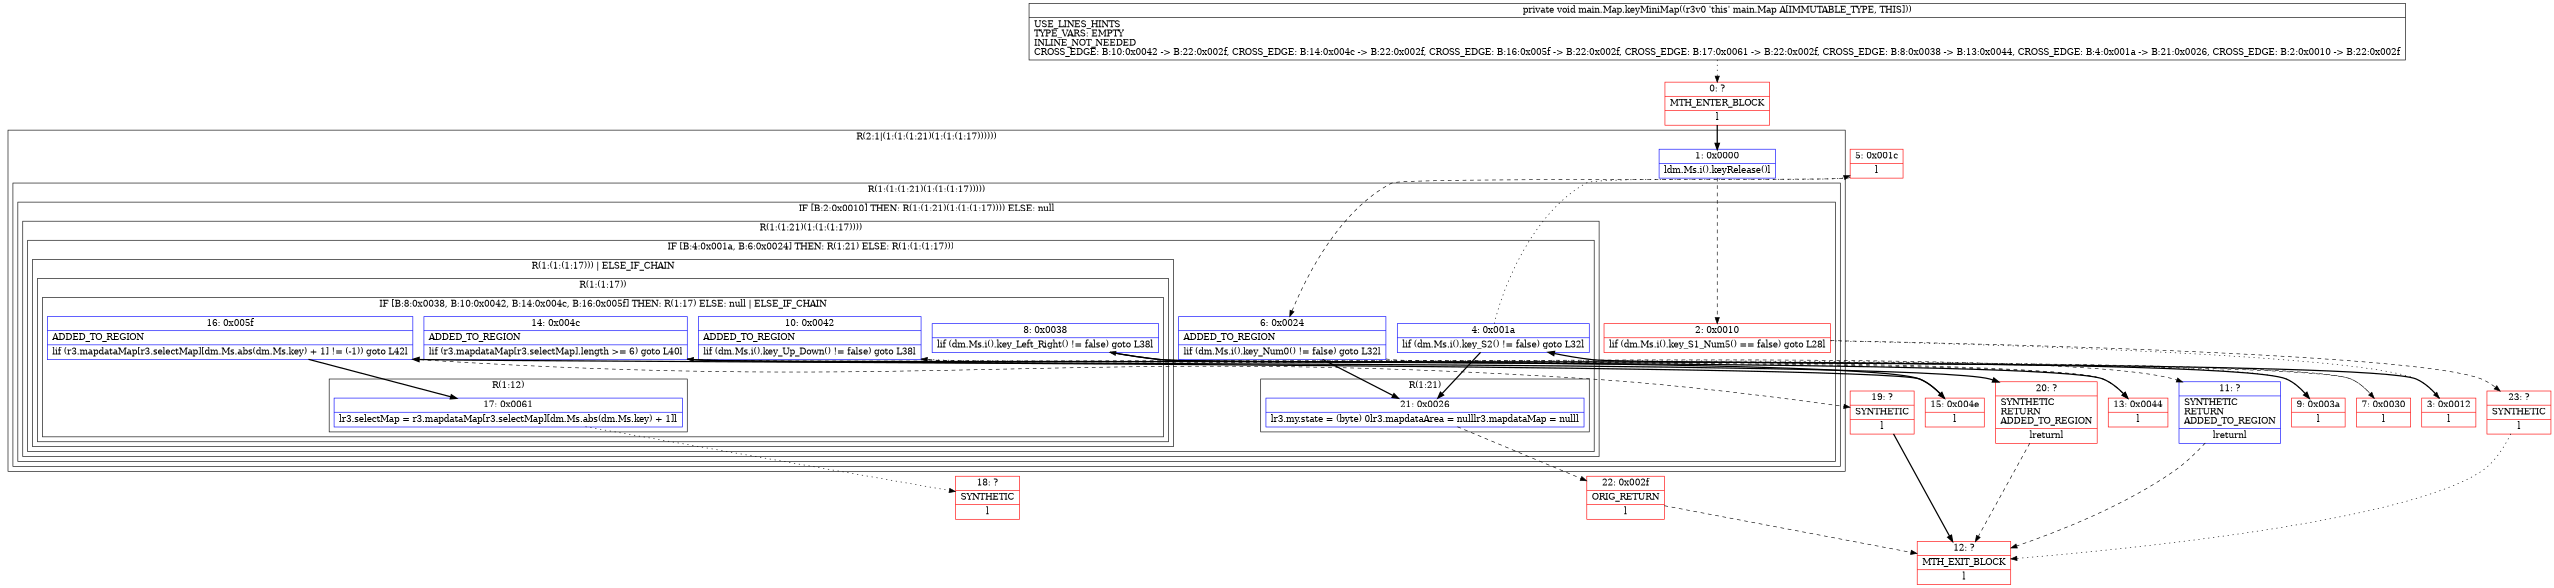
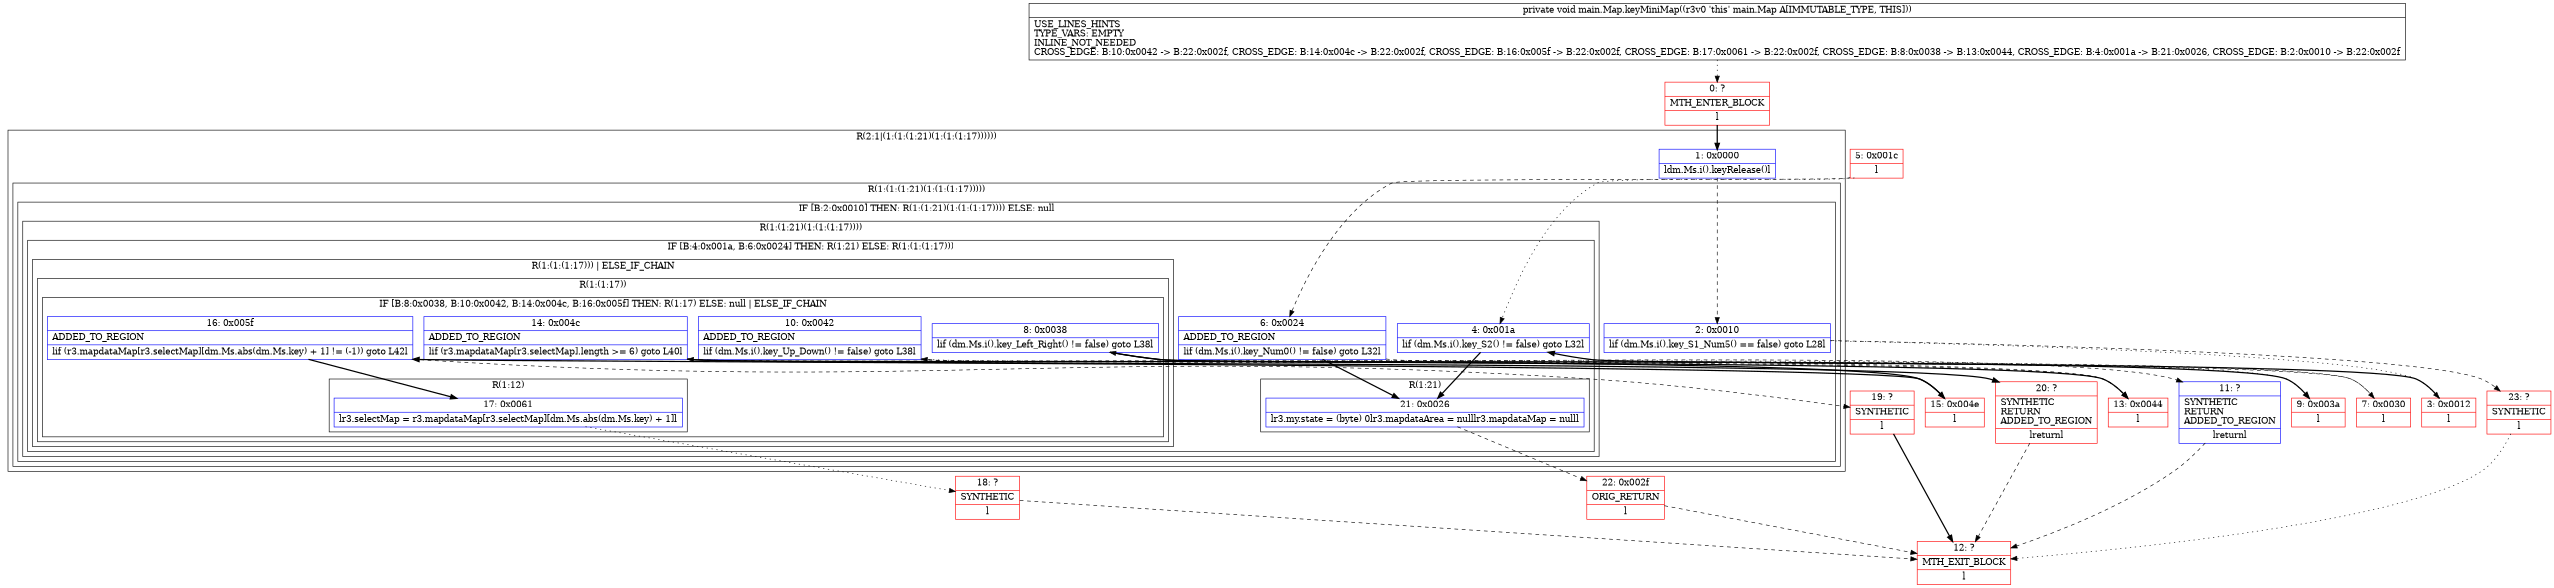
(1577, 189) -> (1590, 188)
(1717, 338) -> (1717, 338)
none -> (1465, 530)
